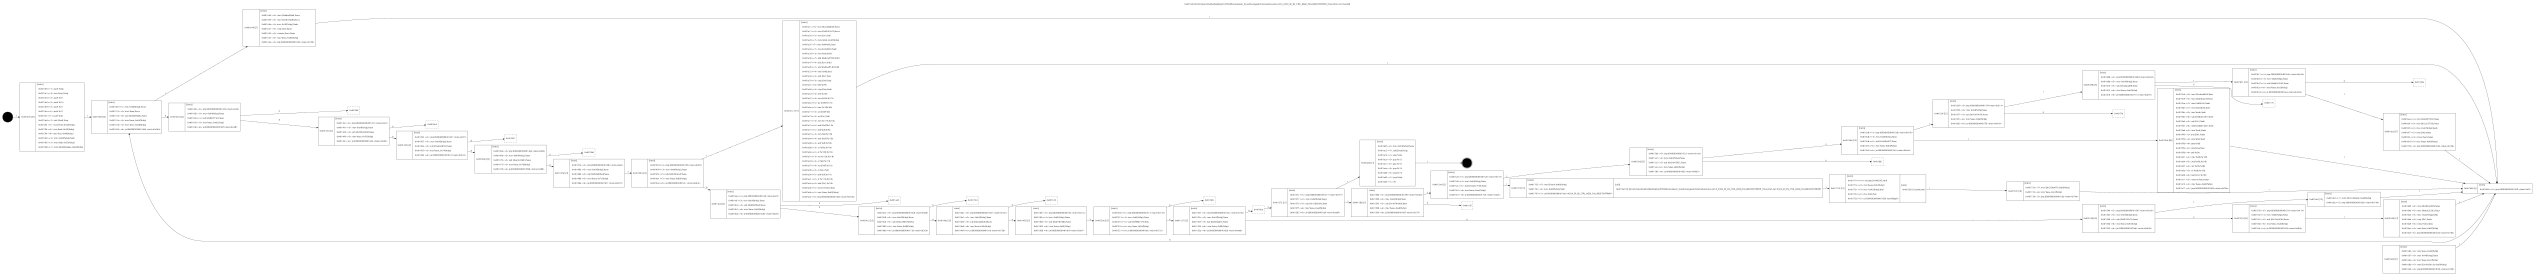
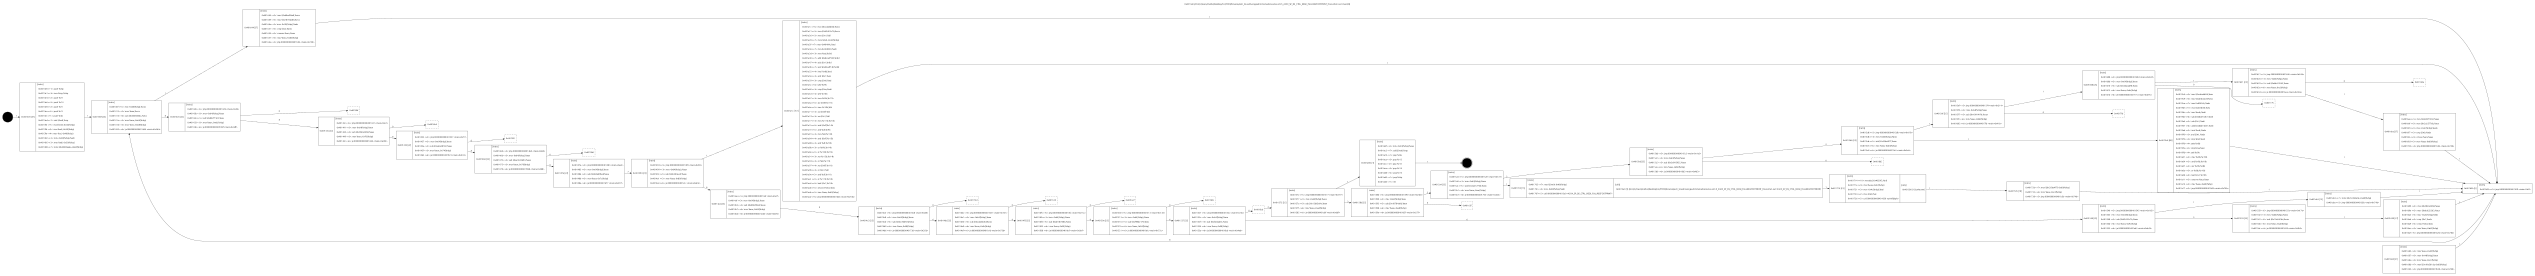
(894, 200) -> none
none -> (1130, 200)
